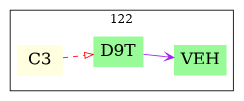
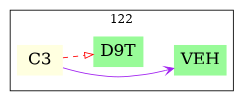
(154, 55) -> (114, 77)
